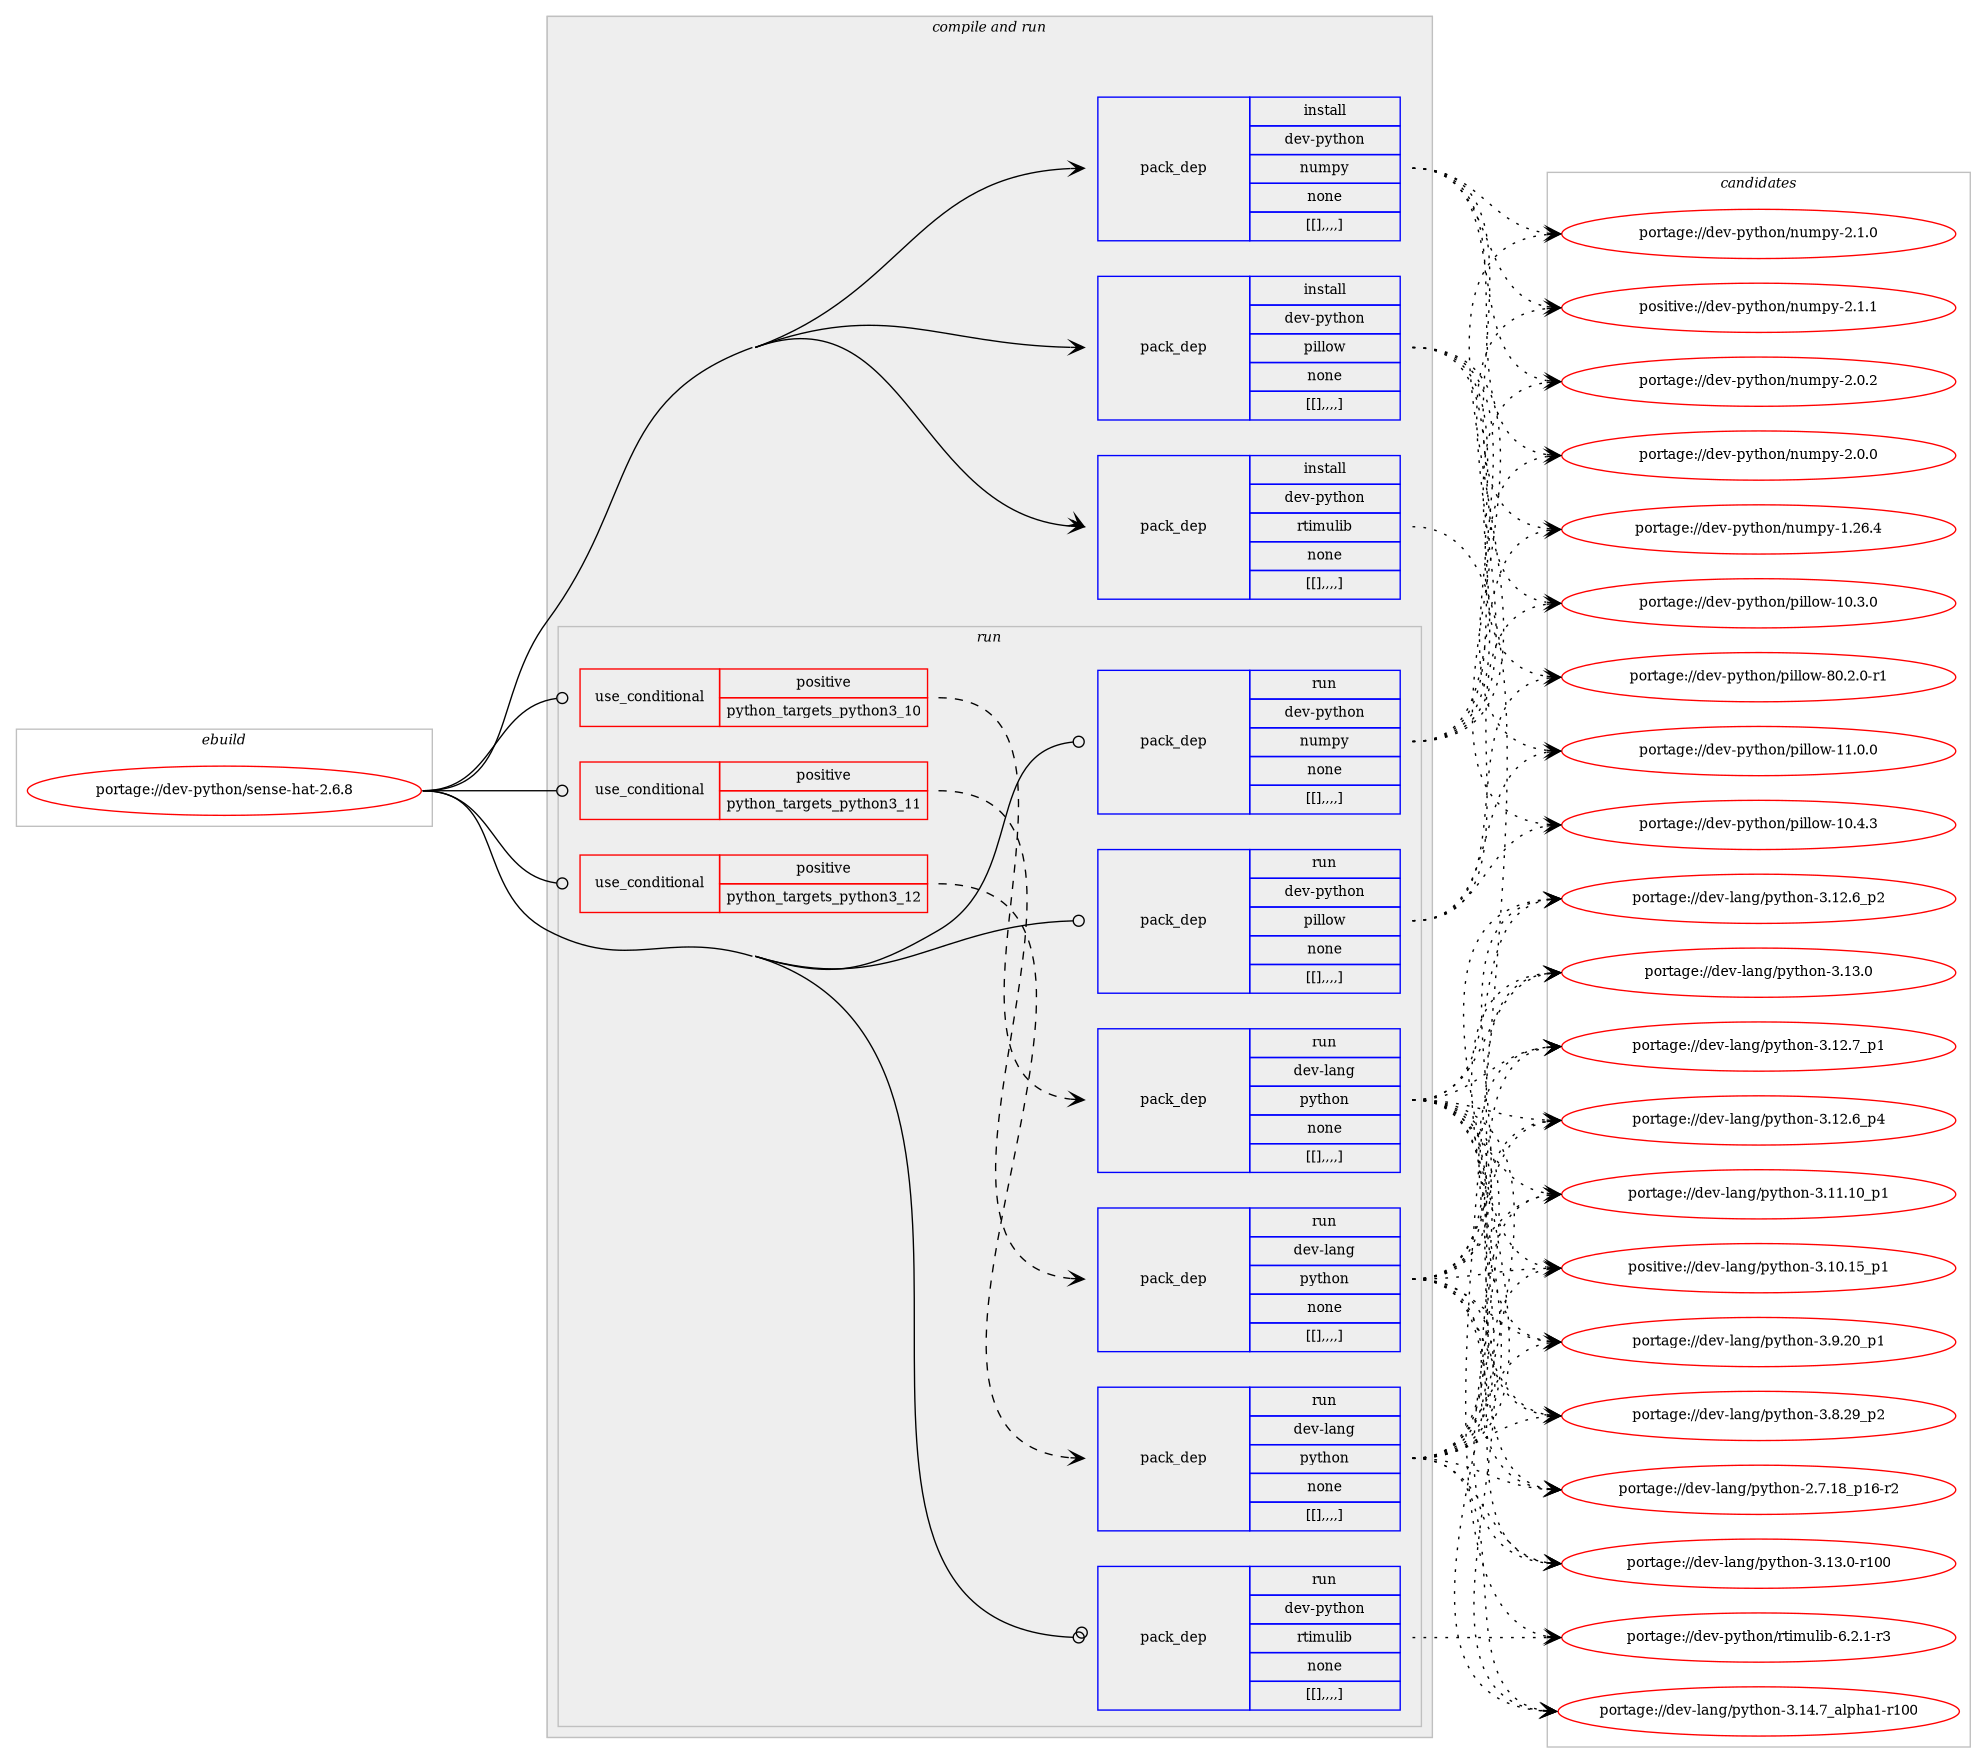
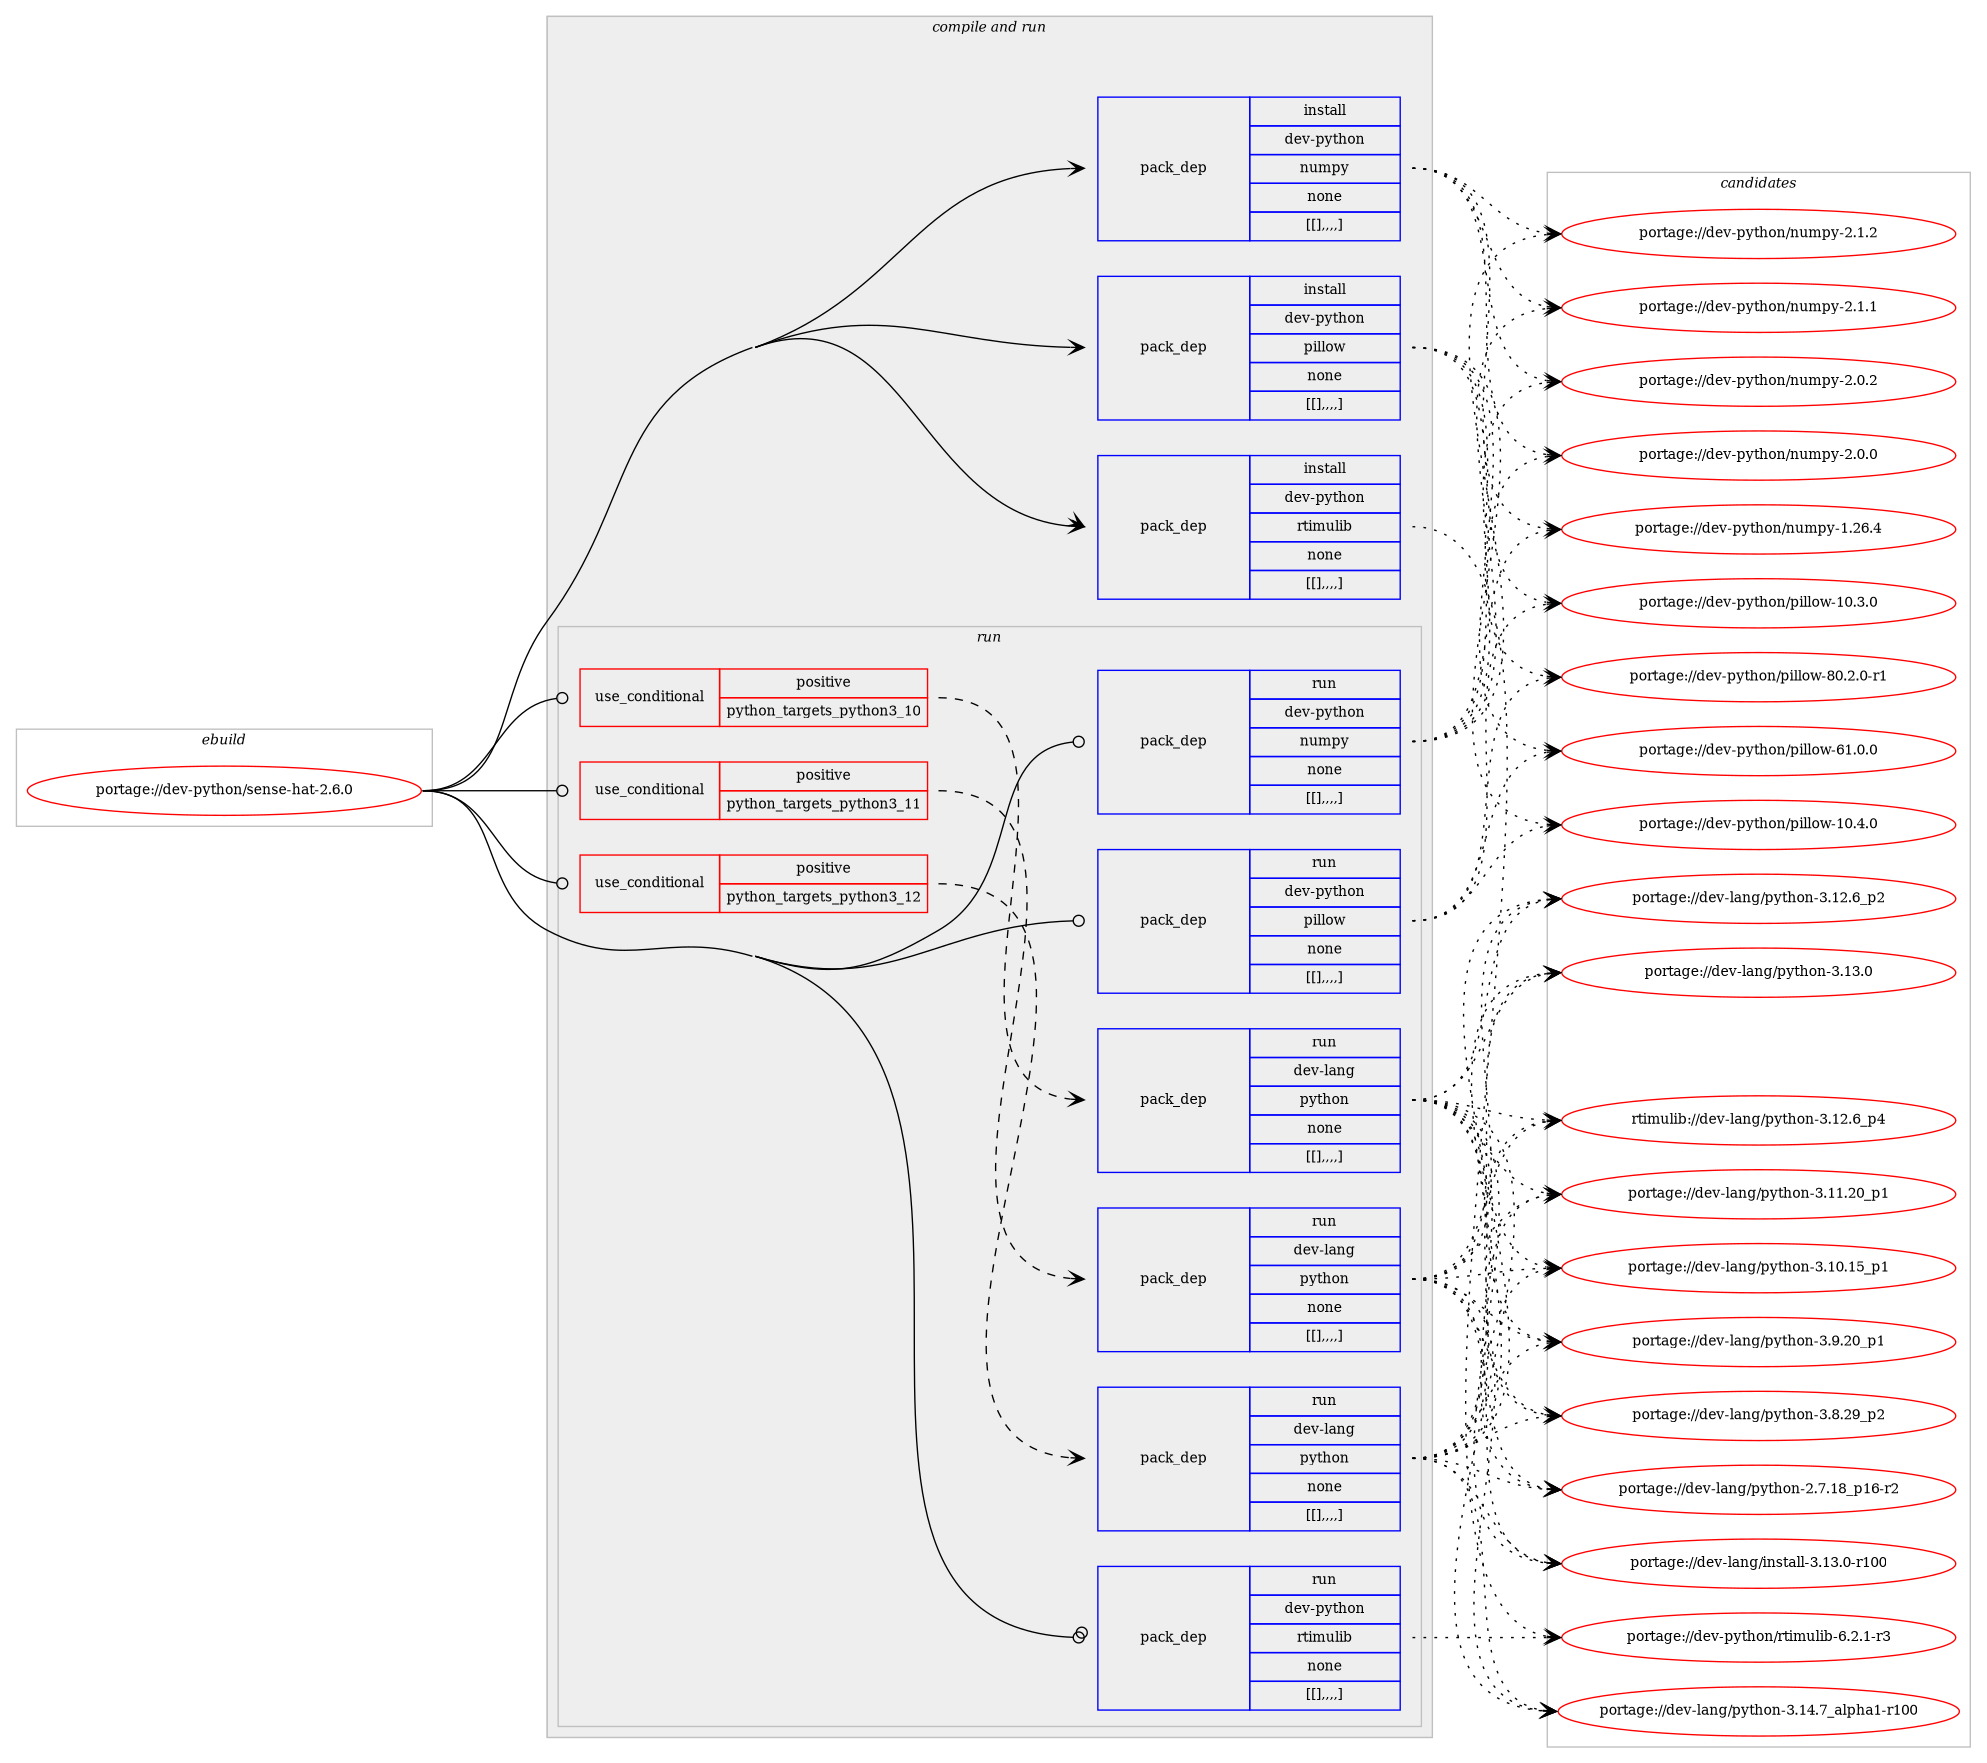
(1759, 234) -> (1759, 234)
(1759, 308) -> (1759, 308)
(1759, 751) -> (1759, 751)
(224, 791) -> (224, 791)
(1759, 825) -> (1759, 825)
(1759, 1047) -> none
(1759, 1120) -> (1759, 1120)
(1759, 1194) -> (1759, 1194)
(1759, 1268) -> (1759, 1268)
(1759, 1564) -> (1759, 1564)
